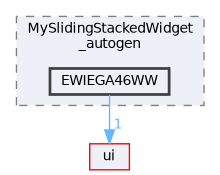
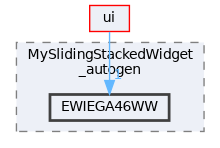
(110, 114) -> (110, 56)
